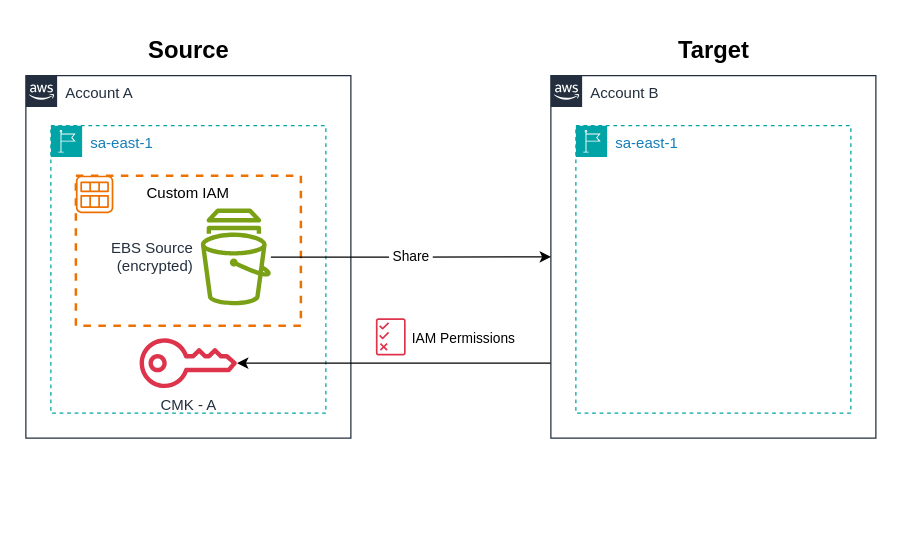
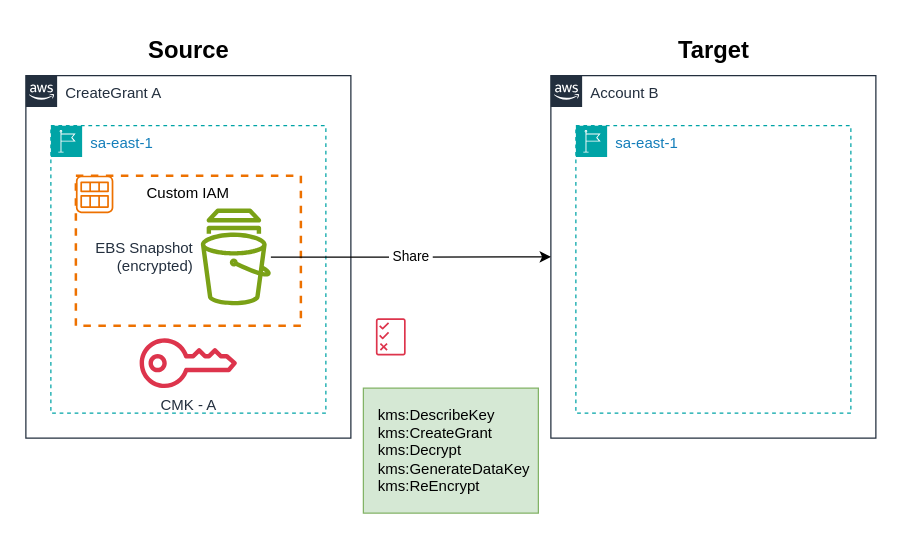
(101, 93) -> (118, 93)
(147, 257) -> (145, 257)
(398, 363) -> none
none -> (451, 451)
